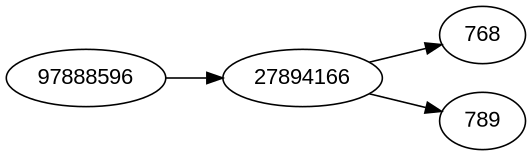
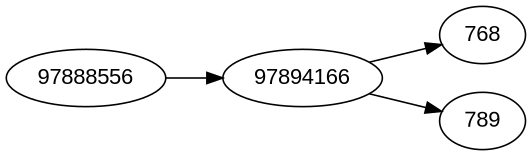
(86, 78) -> (86, 78)
(303, 78) -> (303, 78)
